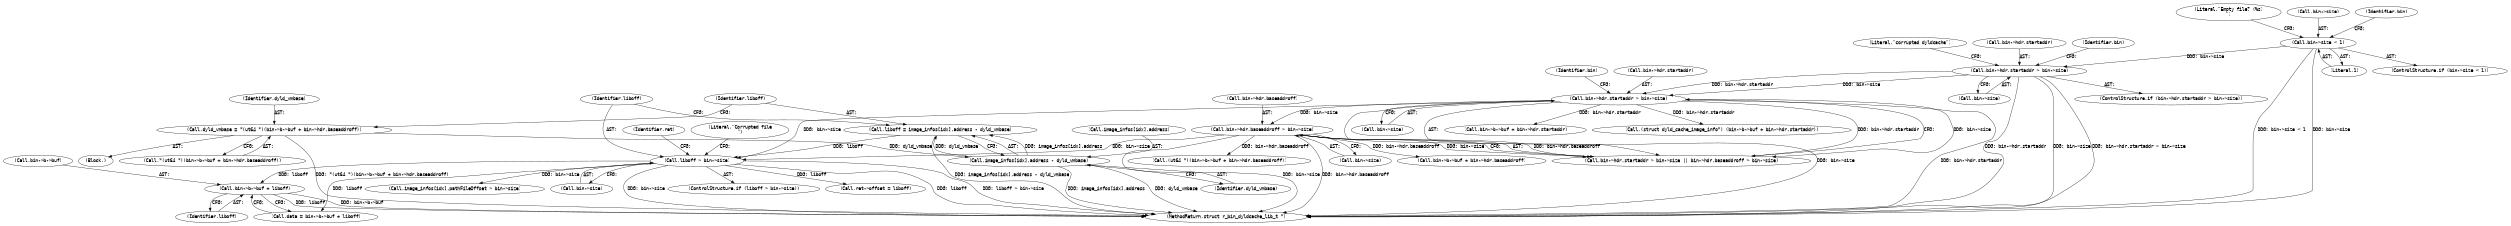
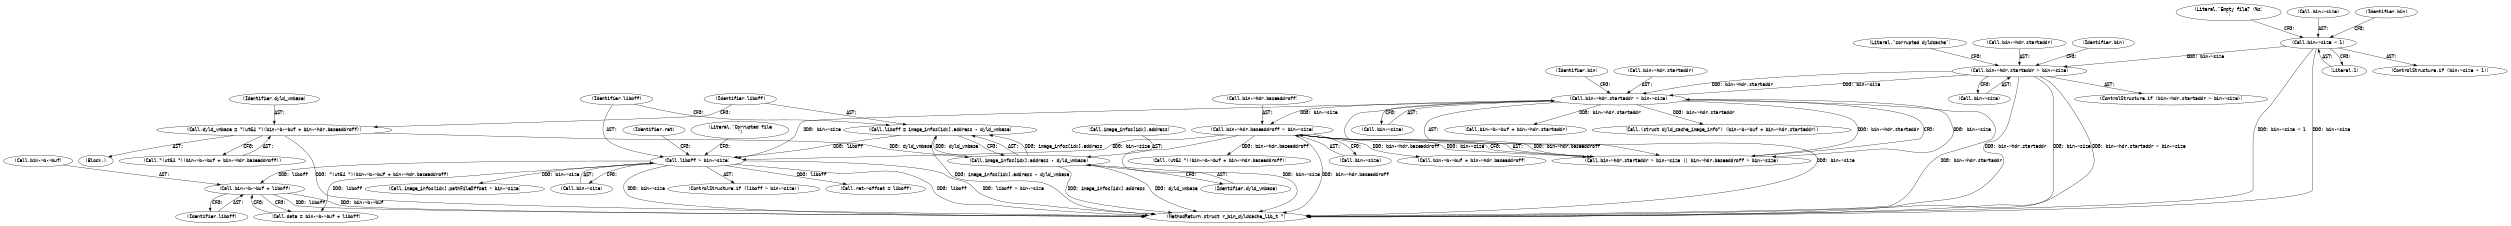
(2347, 57) -> (2347, 57)
